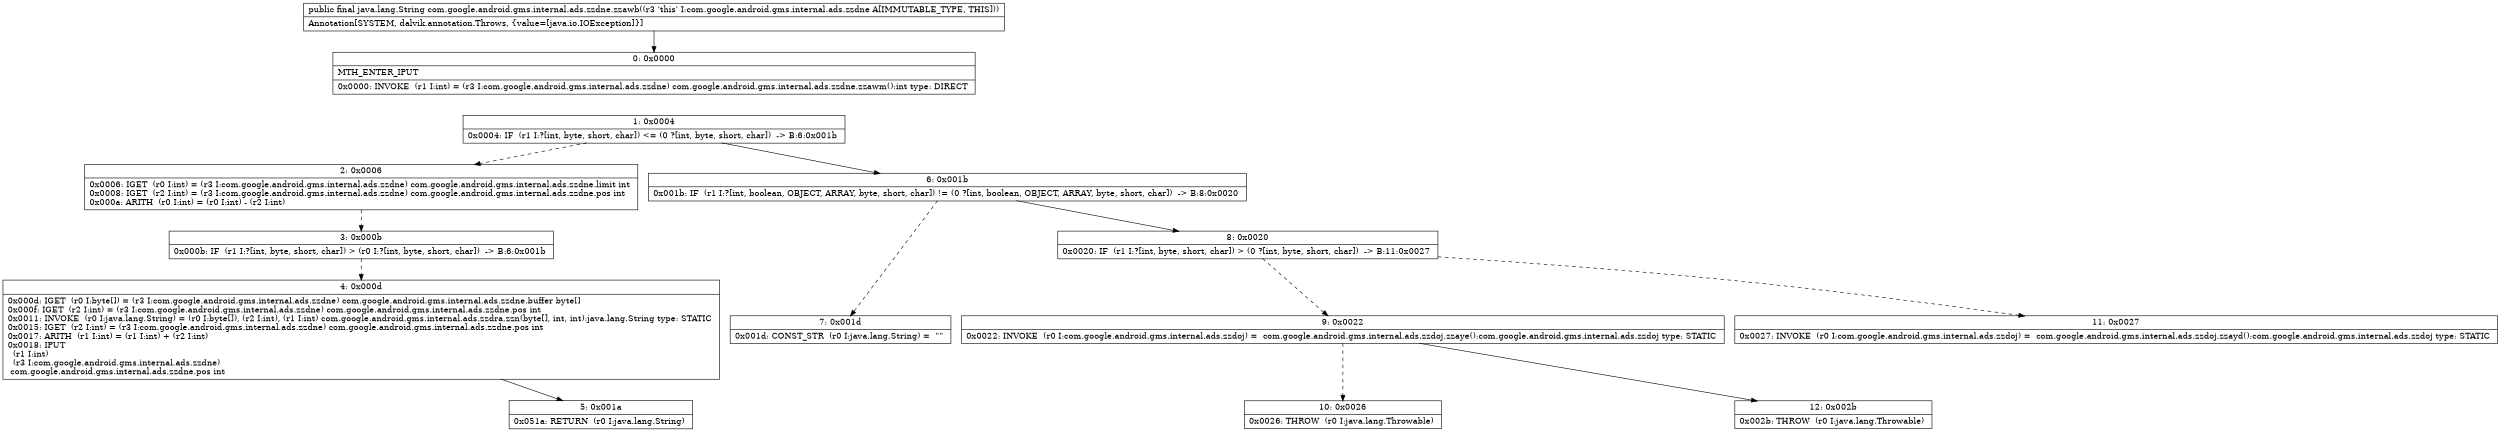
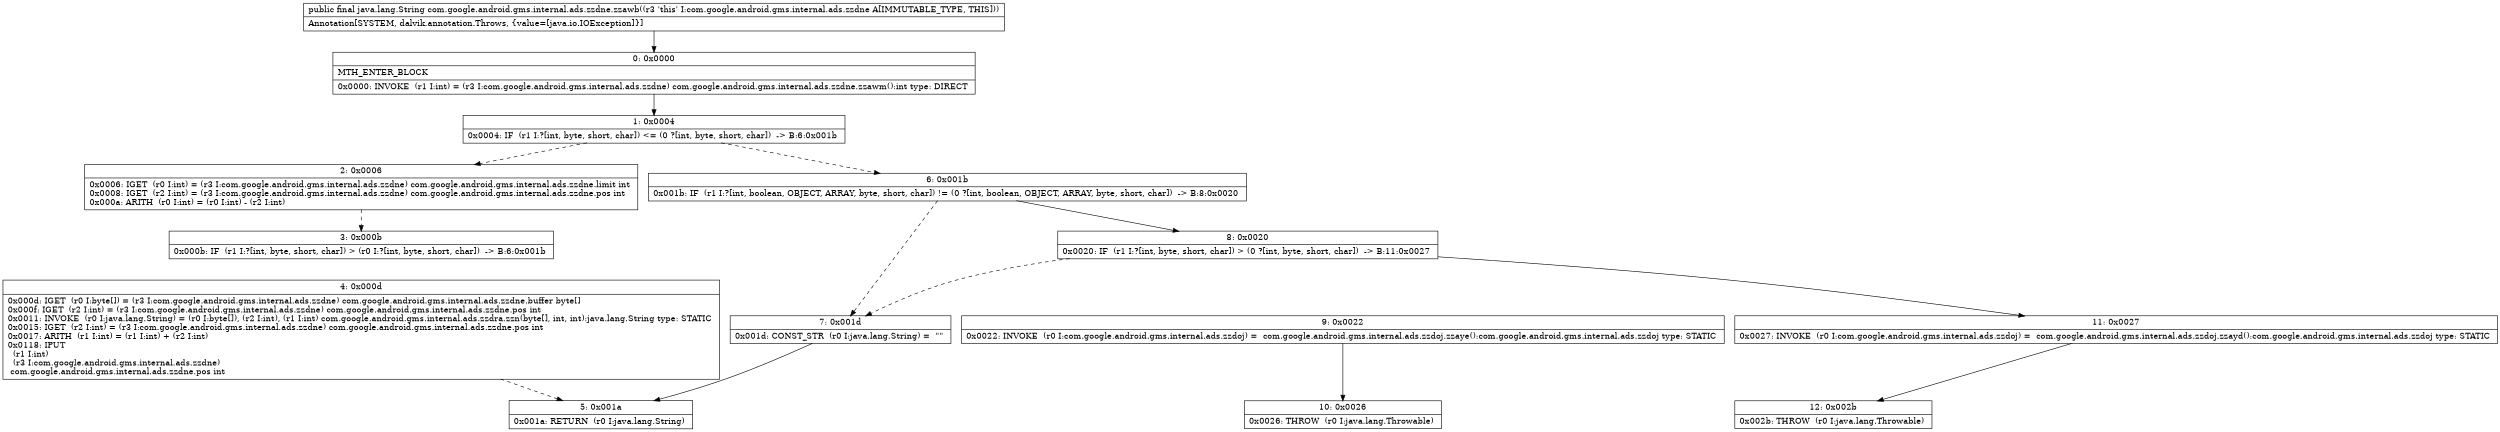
(378, 73) -> (383, 73)
none -> (654, 102)
(798, 158) -> (798, 158)
(361, 266) -> none
(1729, 280) -> (1729, 280)
(1293, 285) -> (968, 277)
(39, 345) -> (39, 345)
(1343, 369) -> (1343, 369)
(1585, 372) -> (1978, 371)
none -> (737, 375)
(529, 389) -> (529, 389)
(601, 421) -> (601, 421)
